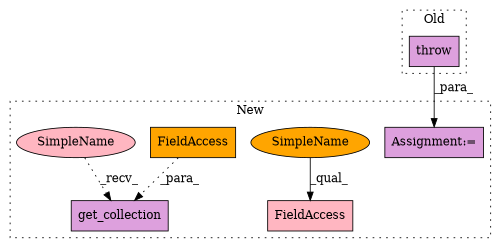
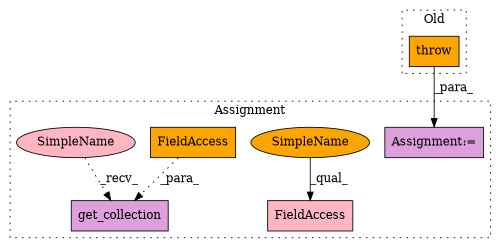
(434, 51) -> (434, 51)
(250, 111) -> (250, 111)
